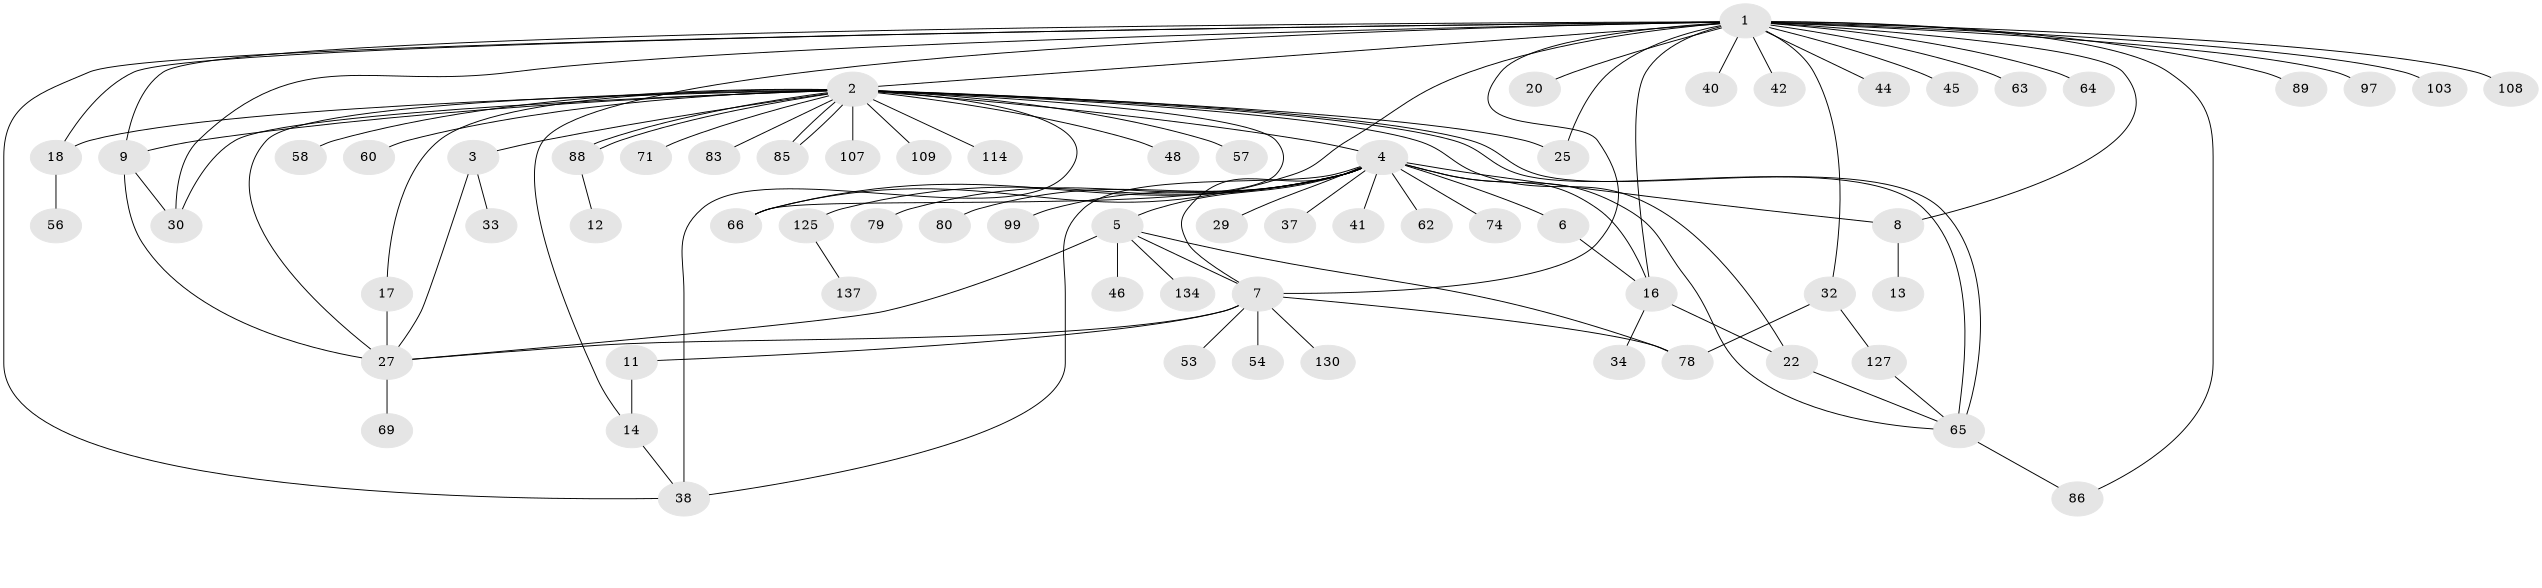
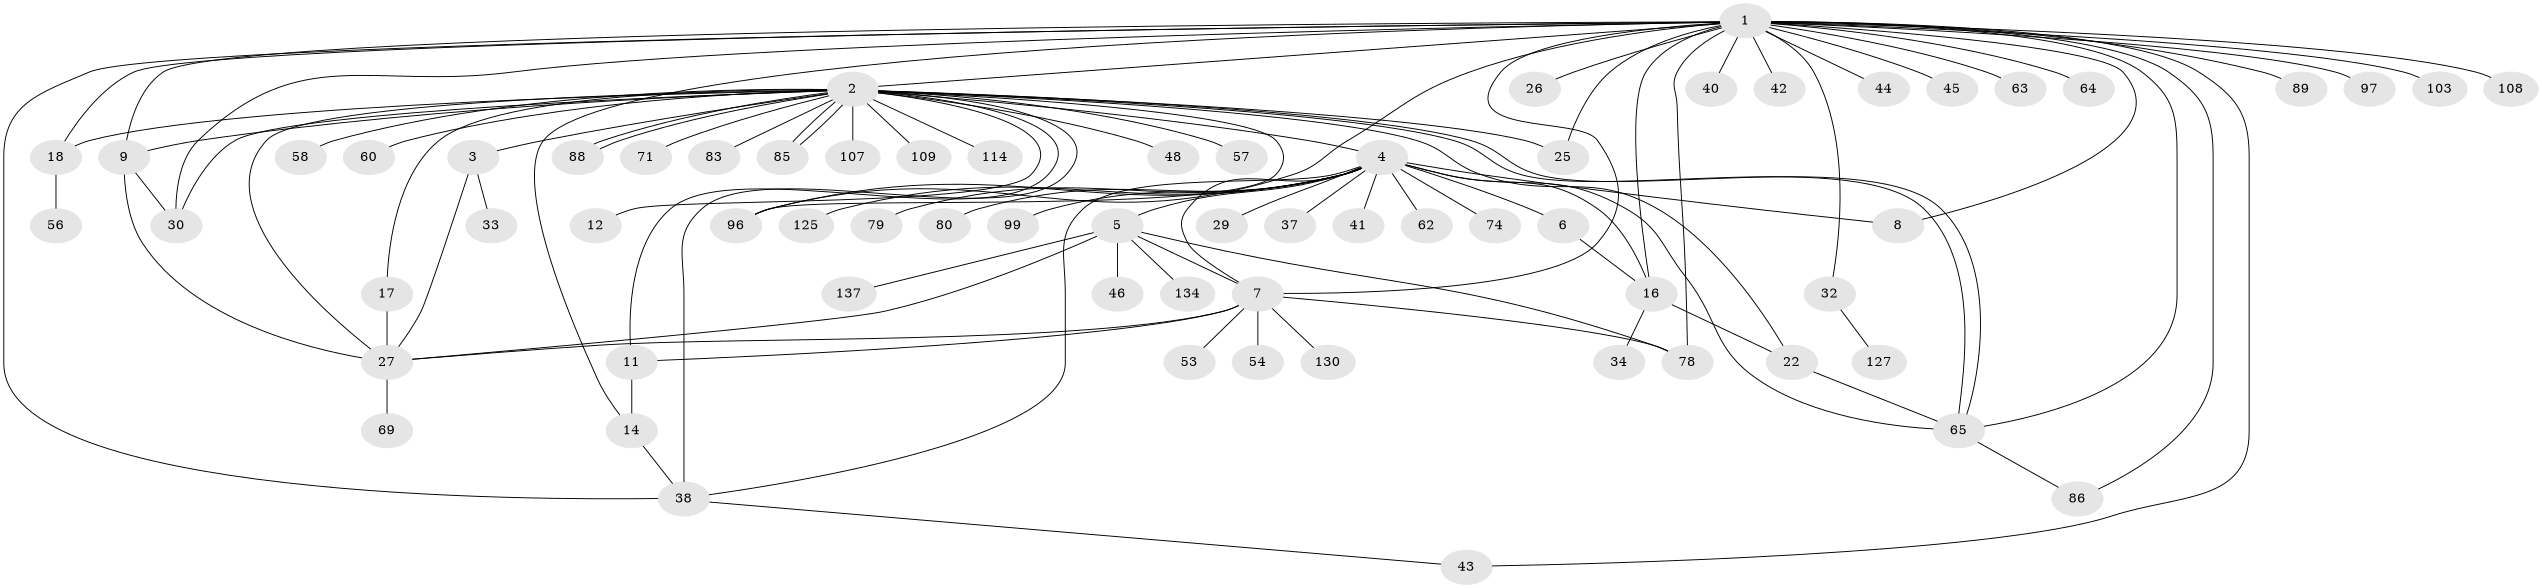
(1535, 89) -> (1535, 89)
none -> (1044, 177)
(587, 192) -> (1018, 180)
(736, 226) -> (736, 226)
(828, 260) -> (984, 260)
(1898, 294) -> none
(1759, 328) -> (1680, 168)
(1919, 397) -> (2174, 115)
none -> (1467, 567)
